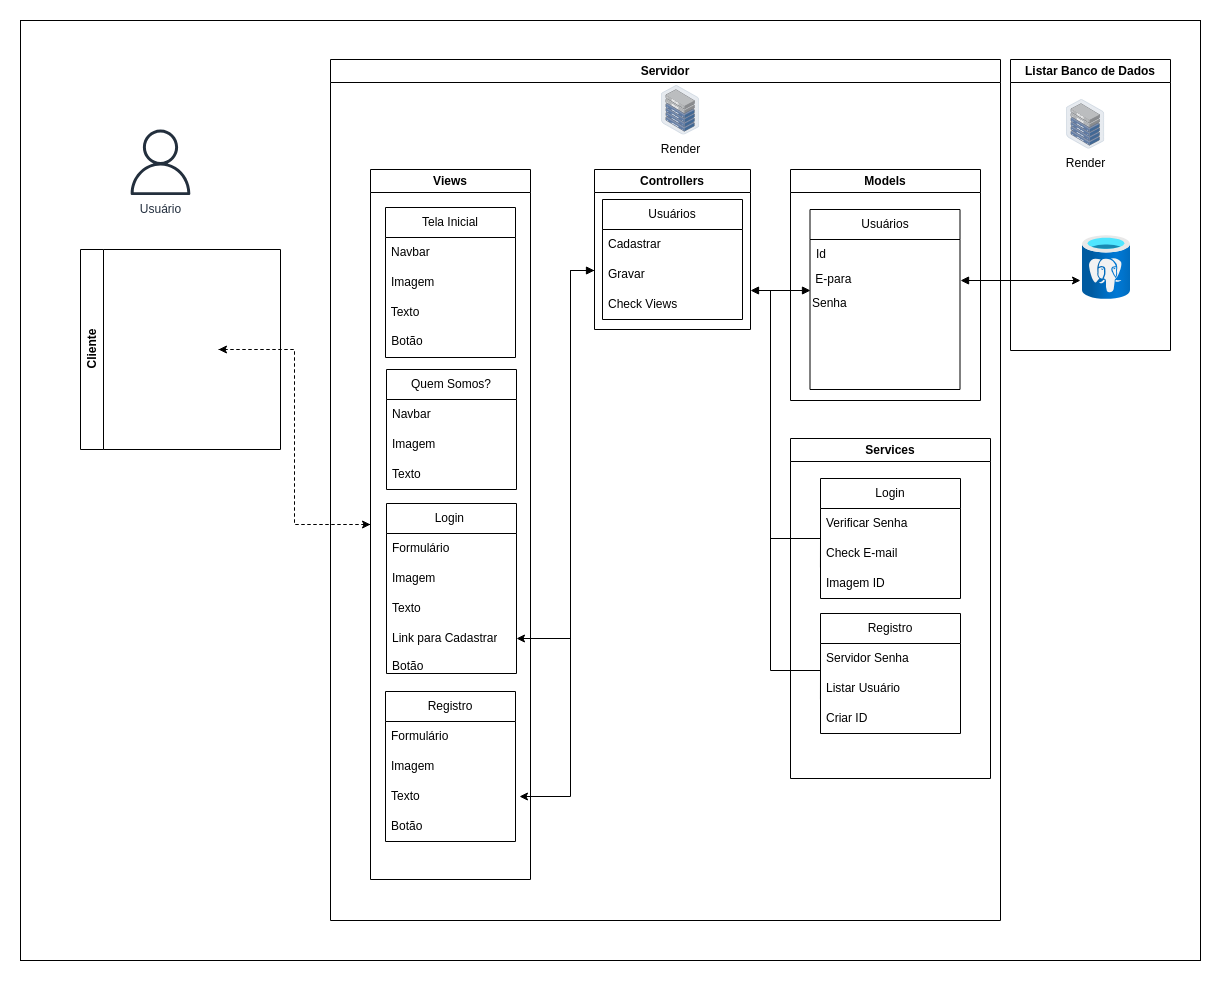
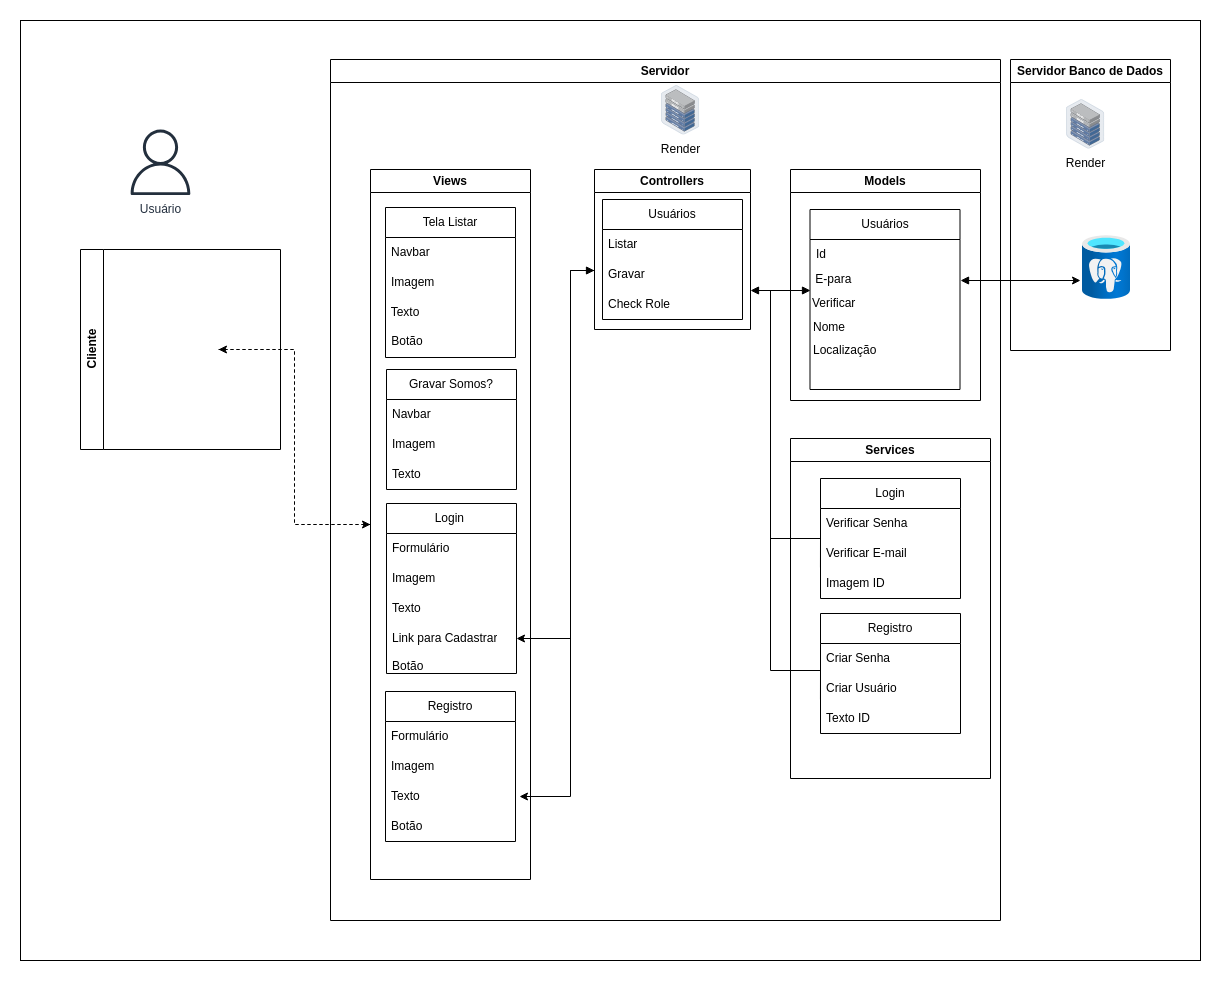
(1091, 72) -> (1091, 72)
(451, 223) -> (451, 223)
(639, 245) -> (627, 245)
(829, 304) -> (840, 304)
(642, 305) -> (639, 305)
none -> (886, 328)
none -> (886, 351)
(452, 385) -> (452, 385)
(862, 554) -> (872, 554)
(870, 659) -> (860, 659)
(869, 689) -> (866, 689)
(850, 719) -> (852, 719)
